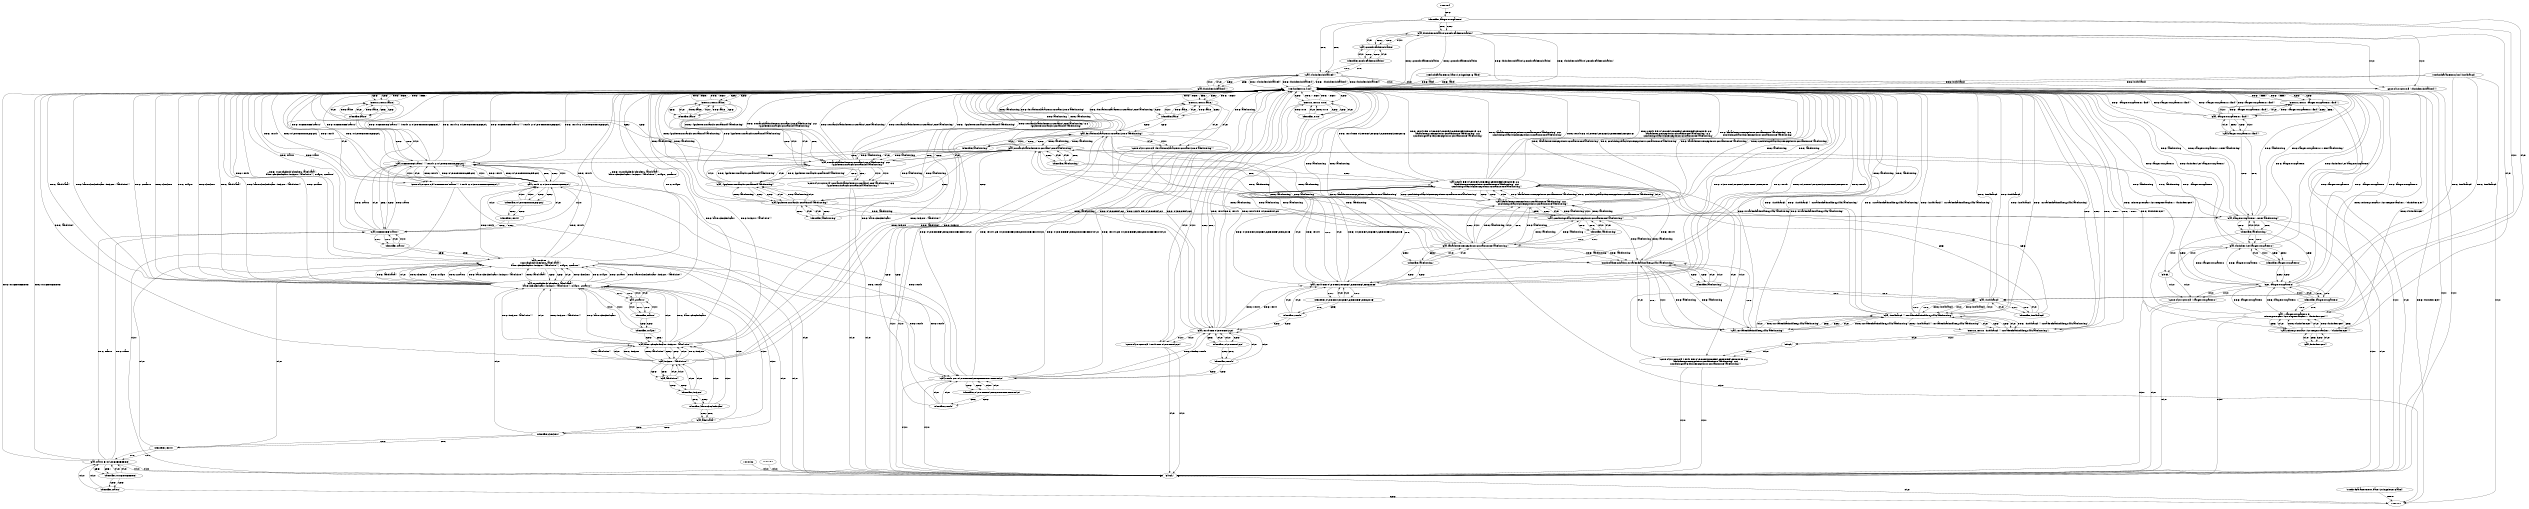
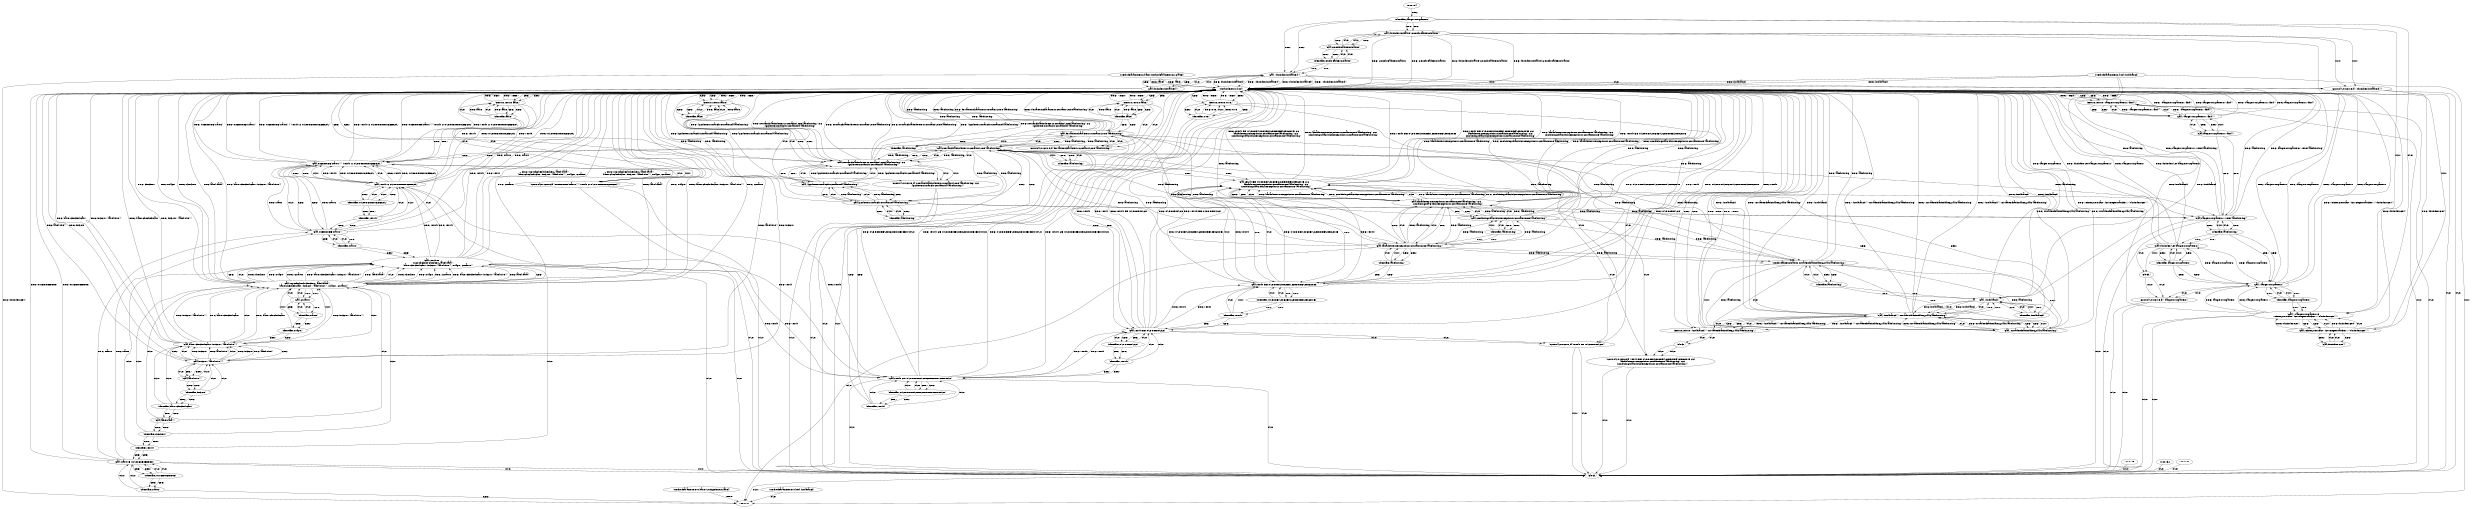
(1453, 75) -> (1152, 75)
(2279, 285) -> (2268, 285)
none -> (2130, 462)
none -> (792, 490)
